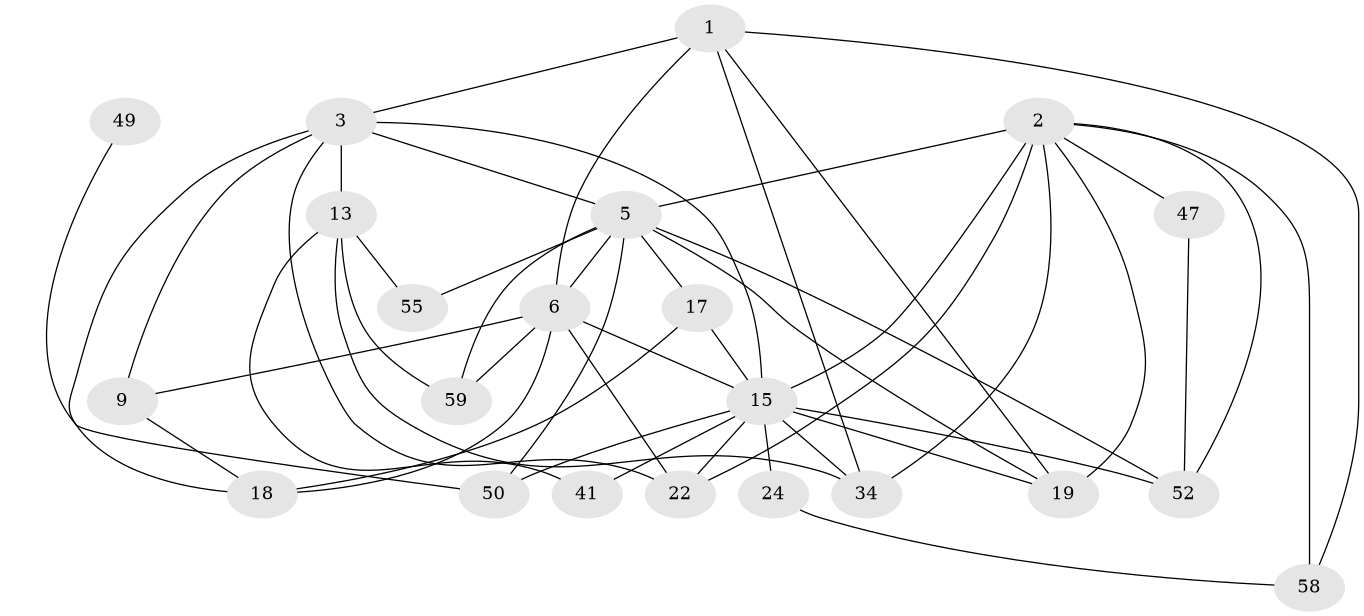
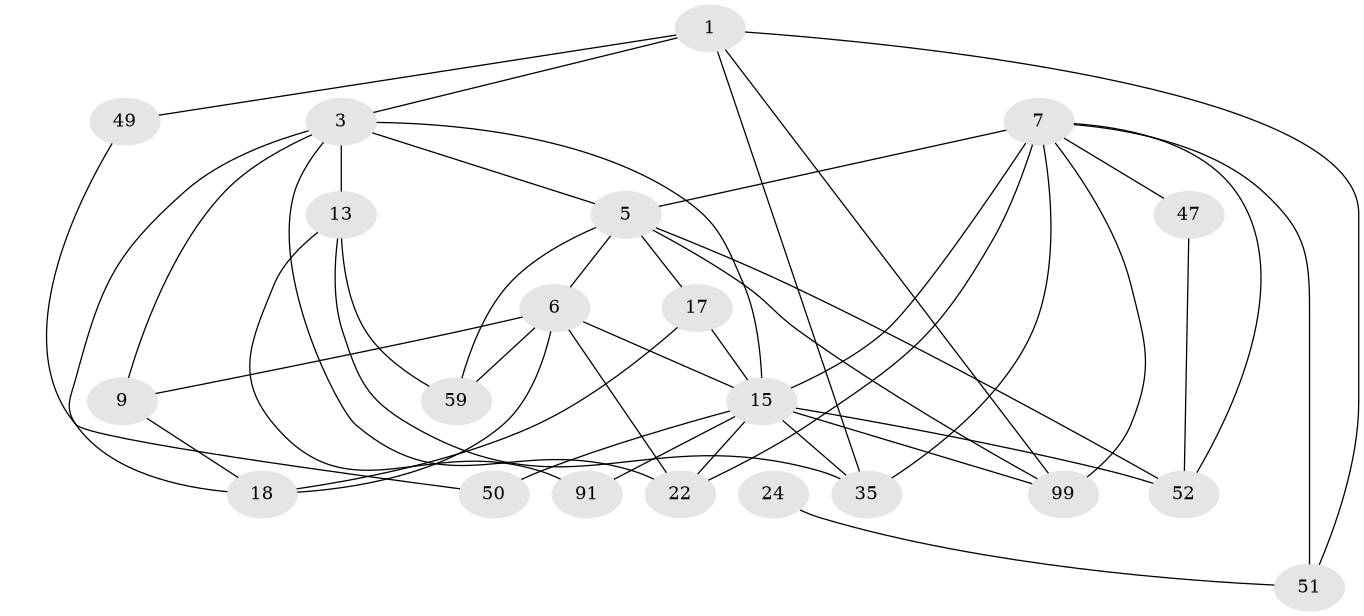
(1039, 122) -> (1039, 122)
(604, 148) -> (418, 75)
(412, 308) -> none
(582, 370) -> none
(767, 441) -> none
(587, 494) -> (587, 494)
(867, 494) -> (867, 494)
(1064, 494) -> (1064, 494)
(1310, 588) -> (1310, 588)
